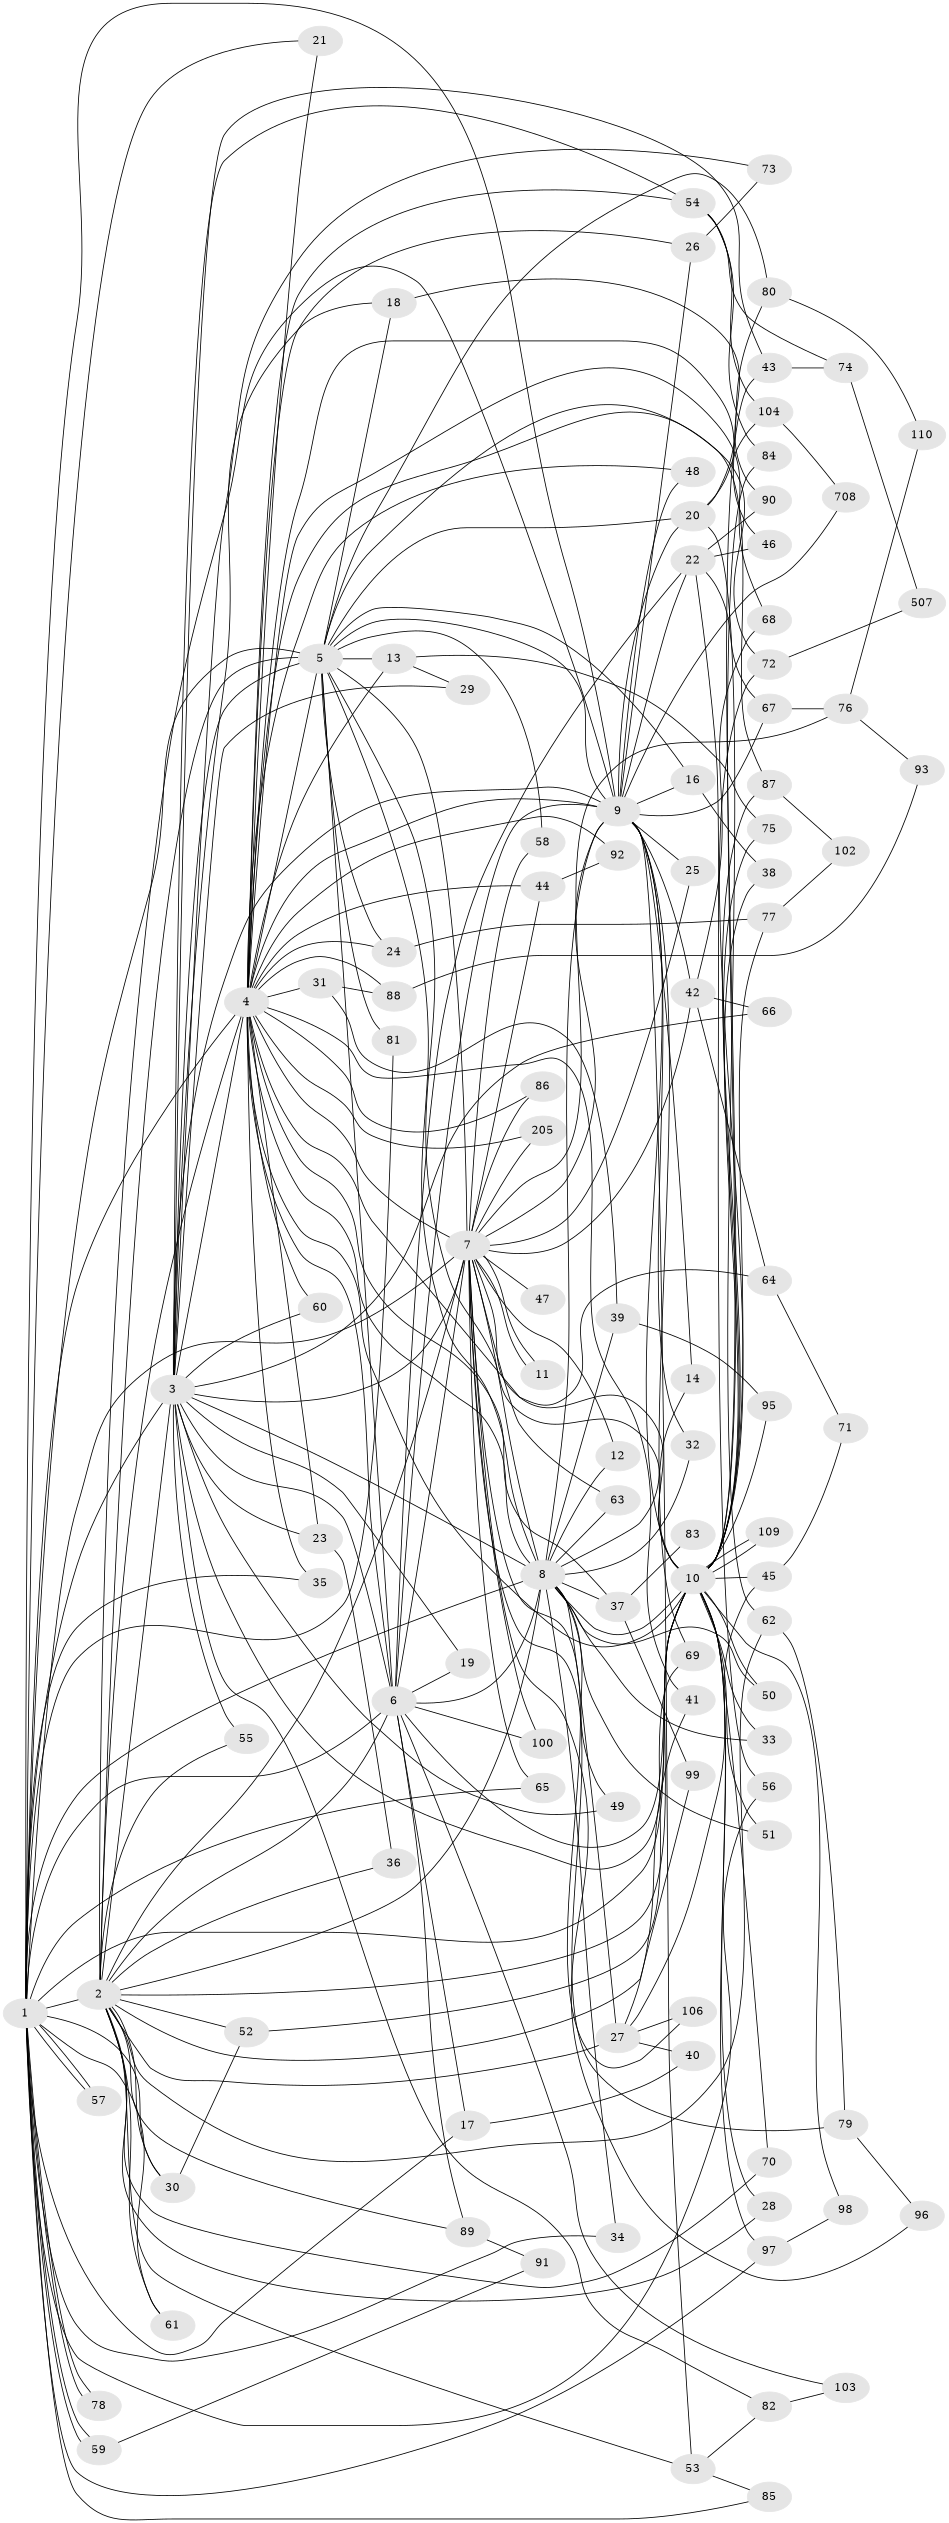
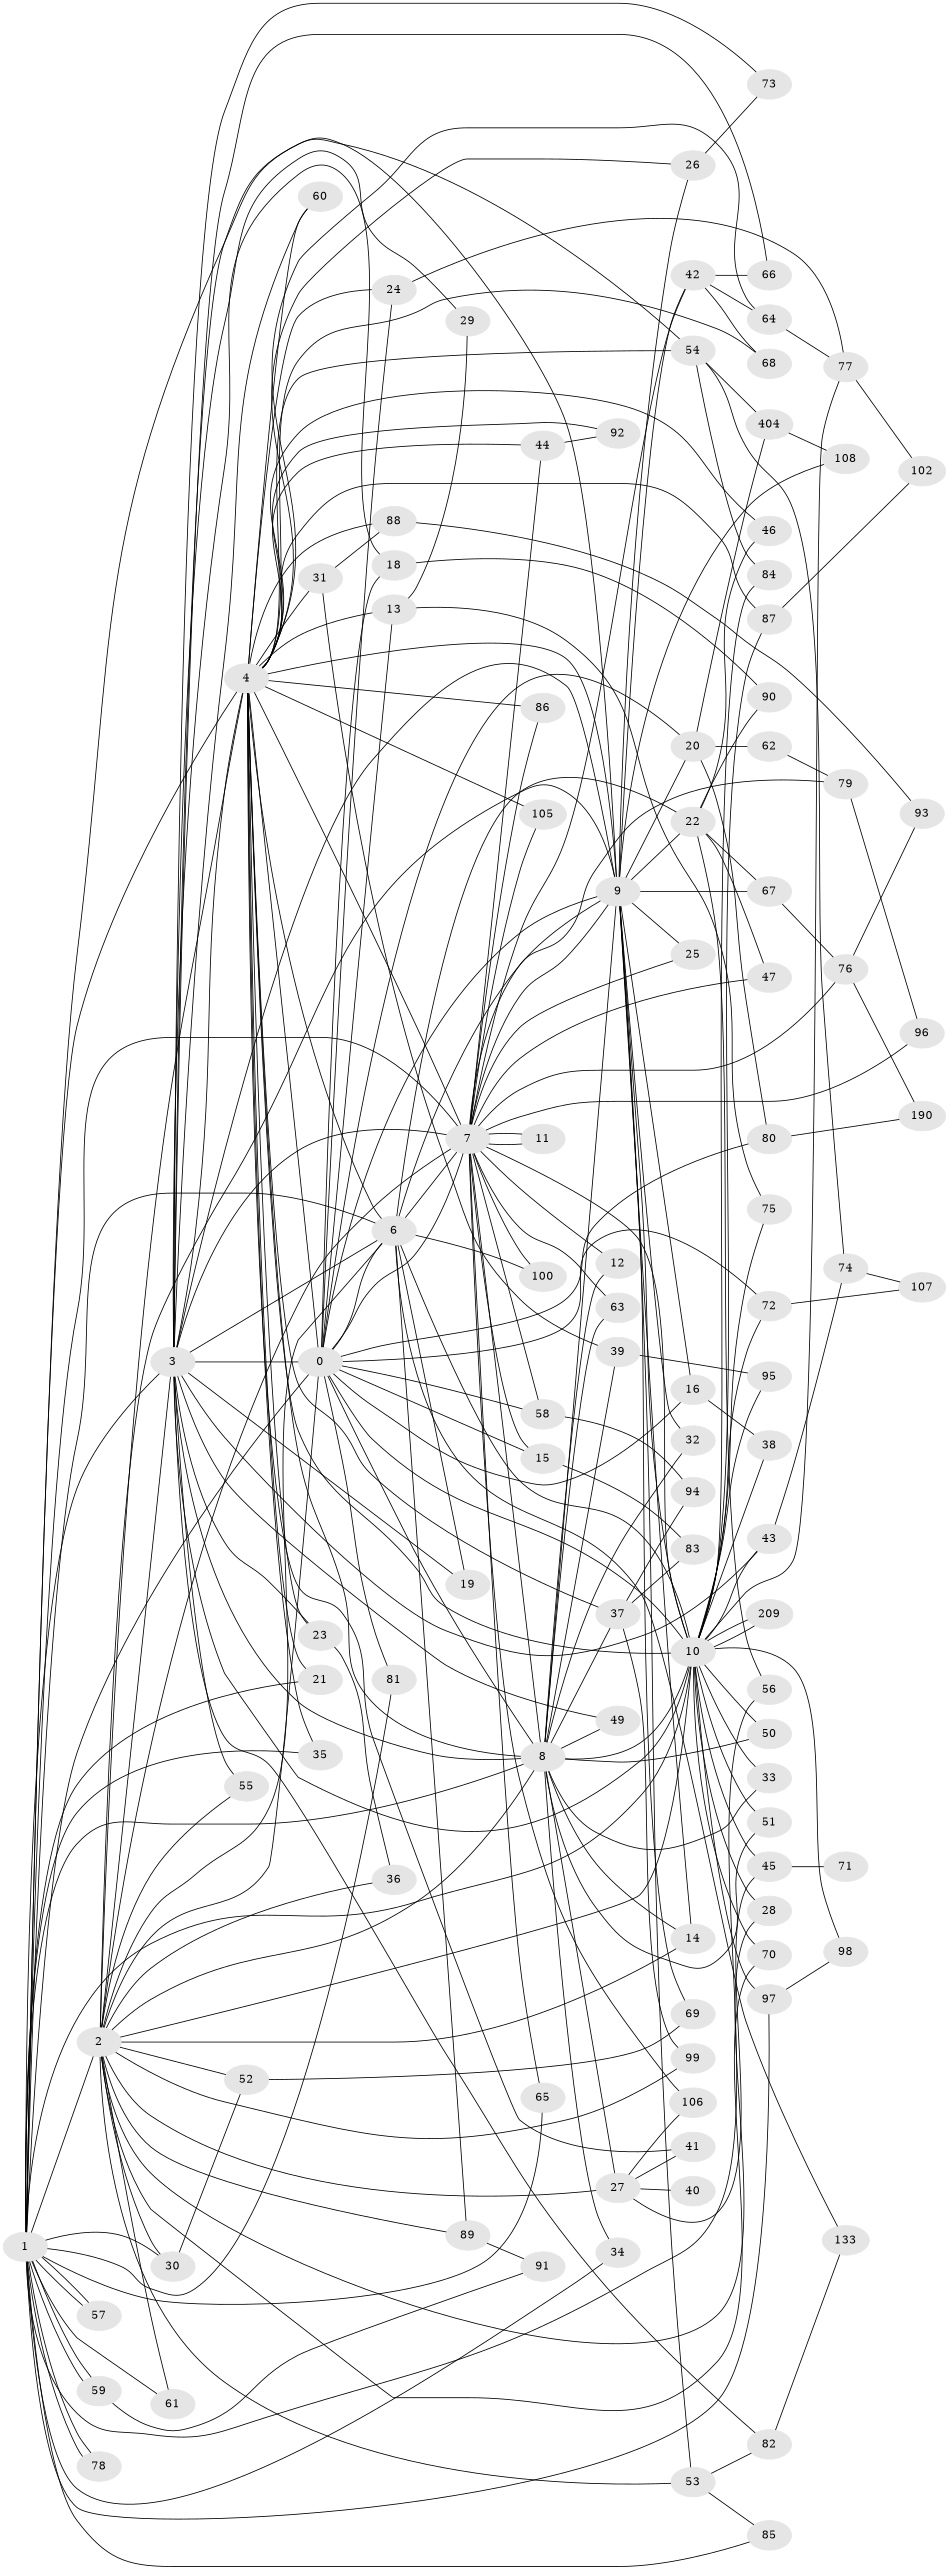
(769, 412) -> (769, 424)
(922, 435) -> (922, 1116)
(693, 472) -> none
(846, 497) -> (846, 459)
(922, 603) -> (922, 1287)
(320, 659) -> (320, 1362)
none -> (741, 903)
(543, 1131) -> (543, 815)
(808, 1355) -> (808, 343)
none -> (543, 1459)
none -> (693, 1492)
(769, 1532) -> (769, 1614)
(502, 1674) -> none
(468, 2126) -> none
(615, 2139) -> (408, 2041)
(846, 2388) -> (846, 2240)
